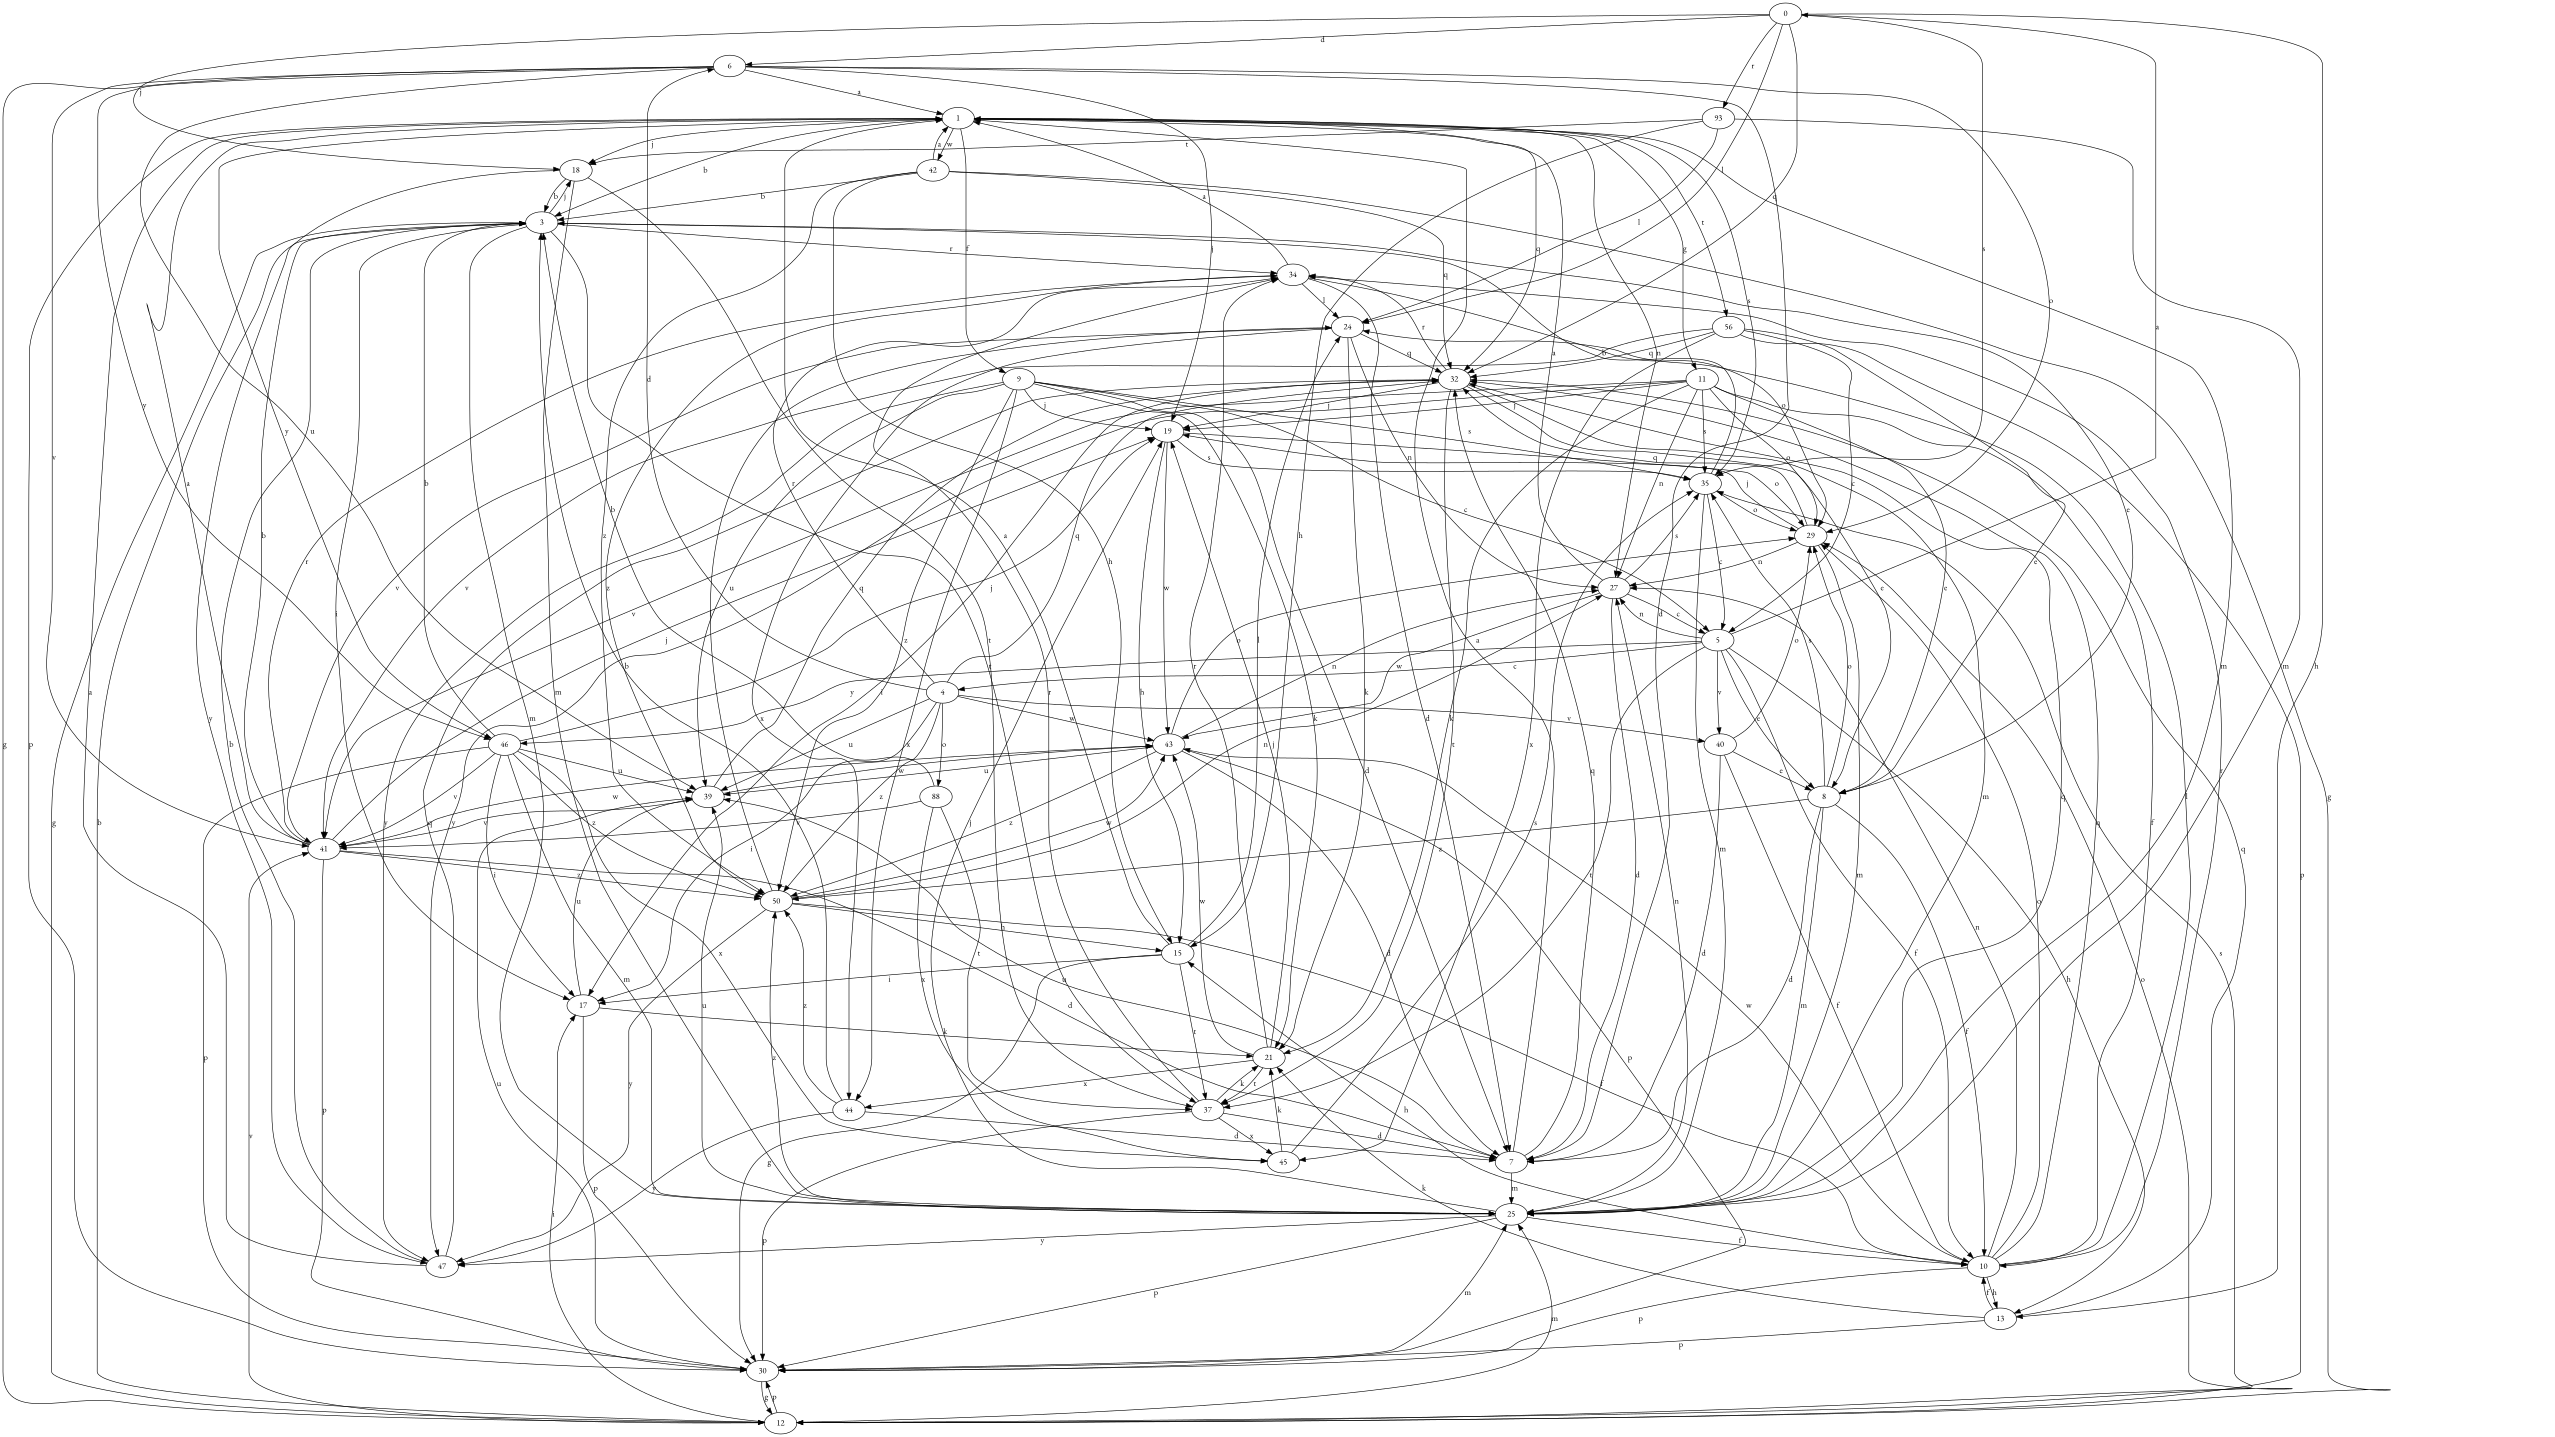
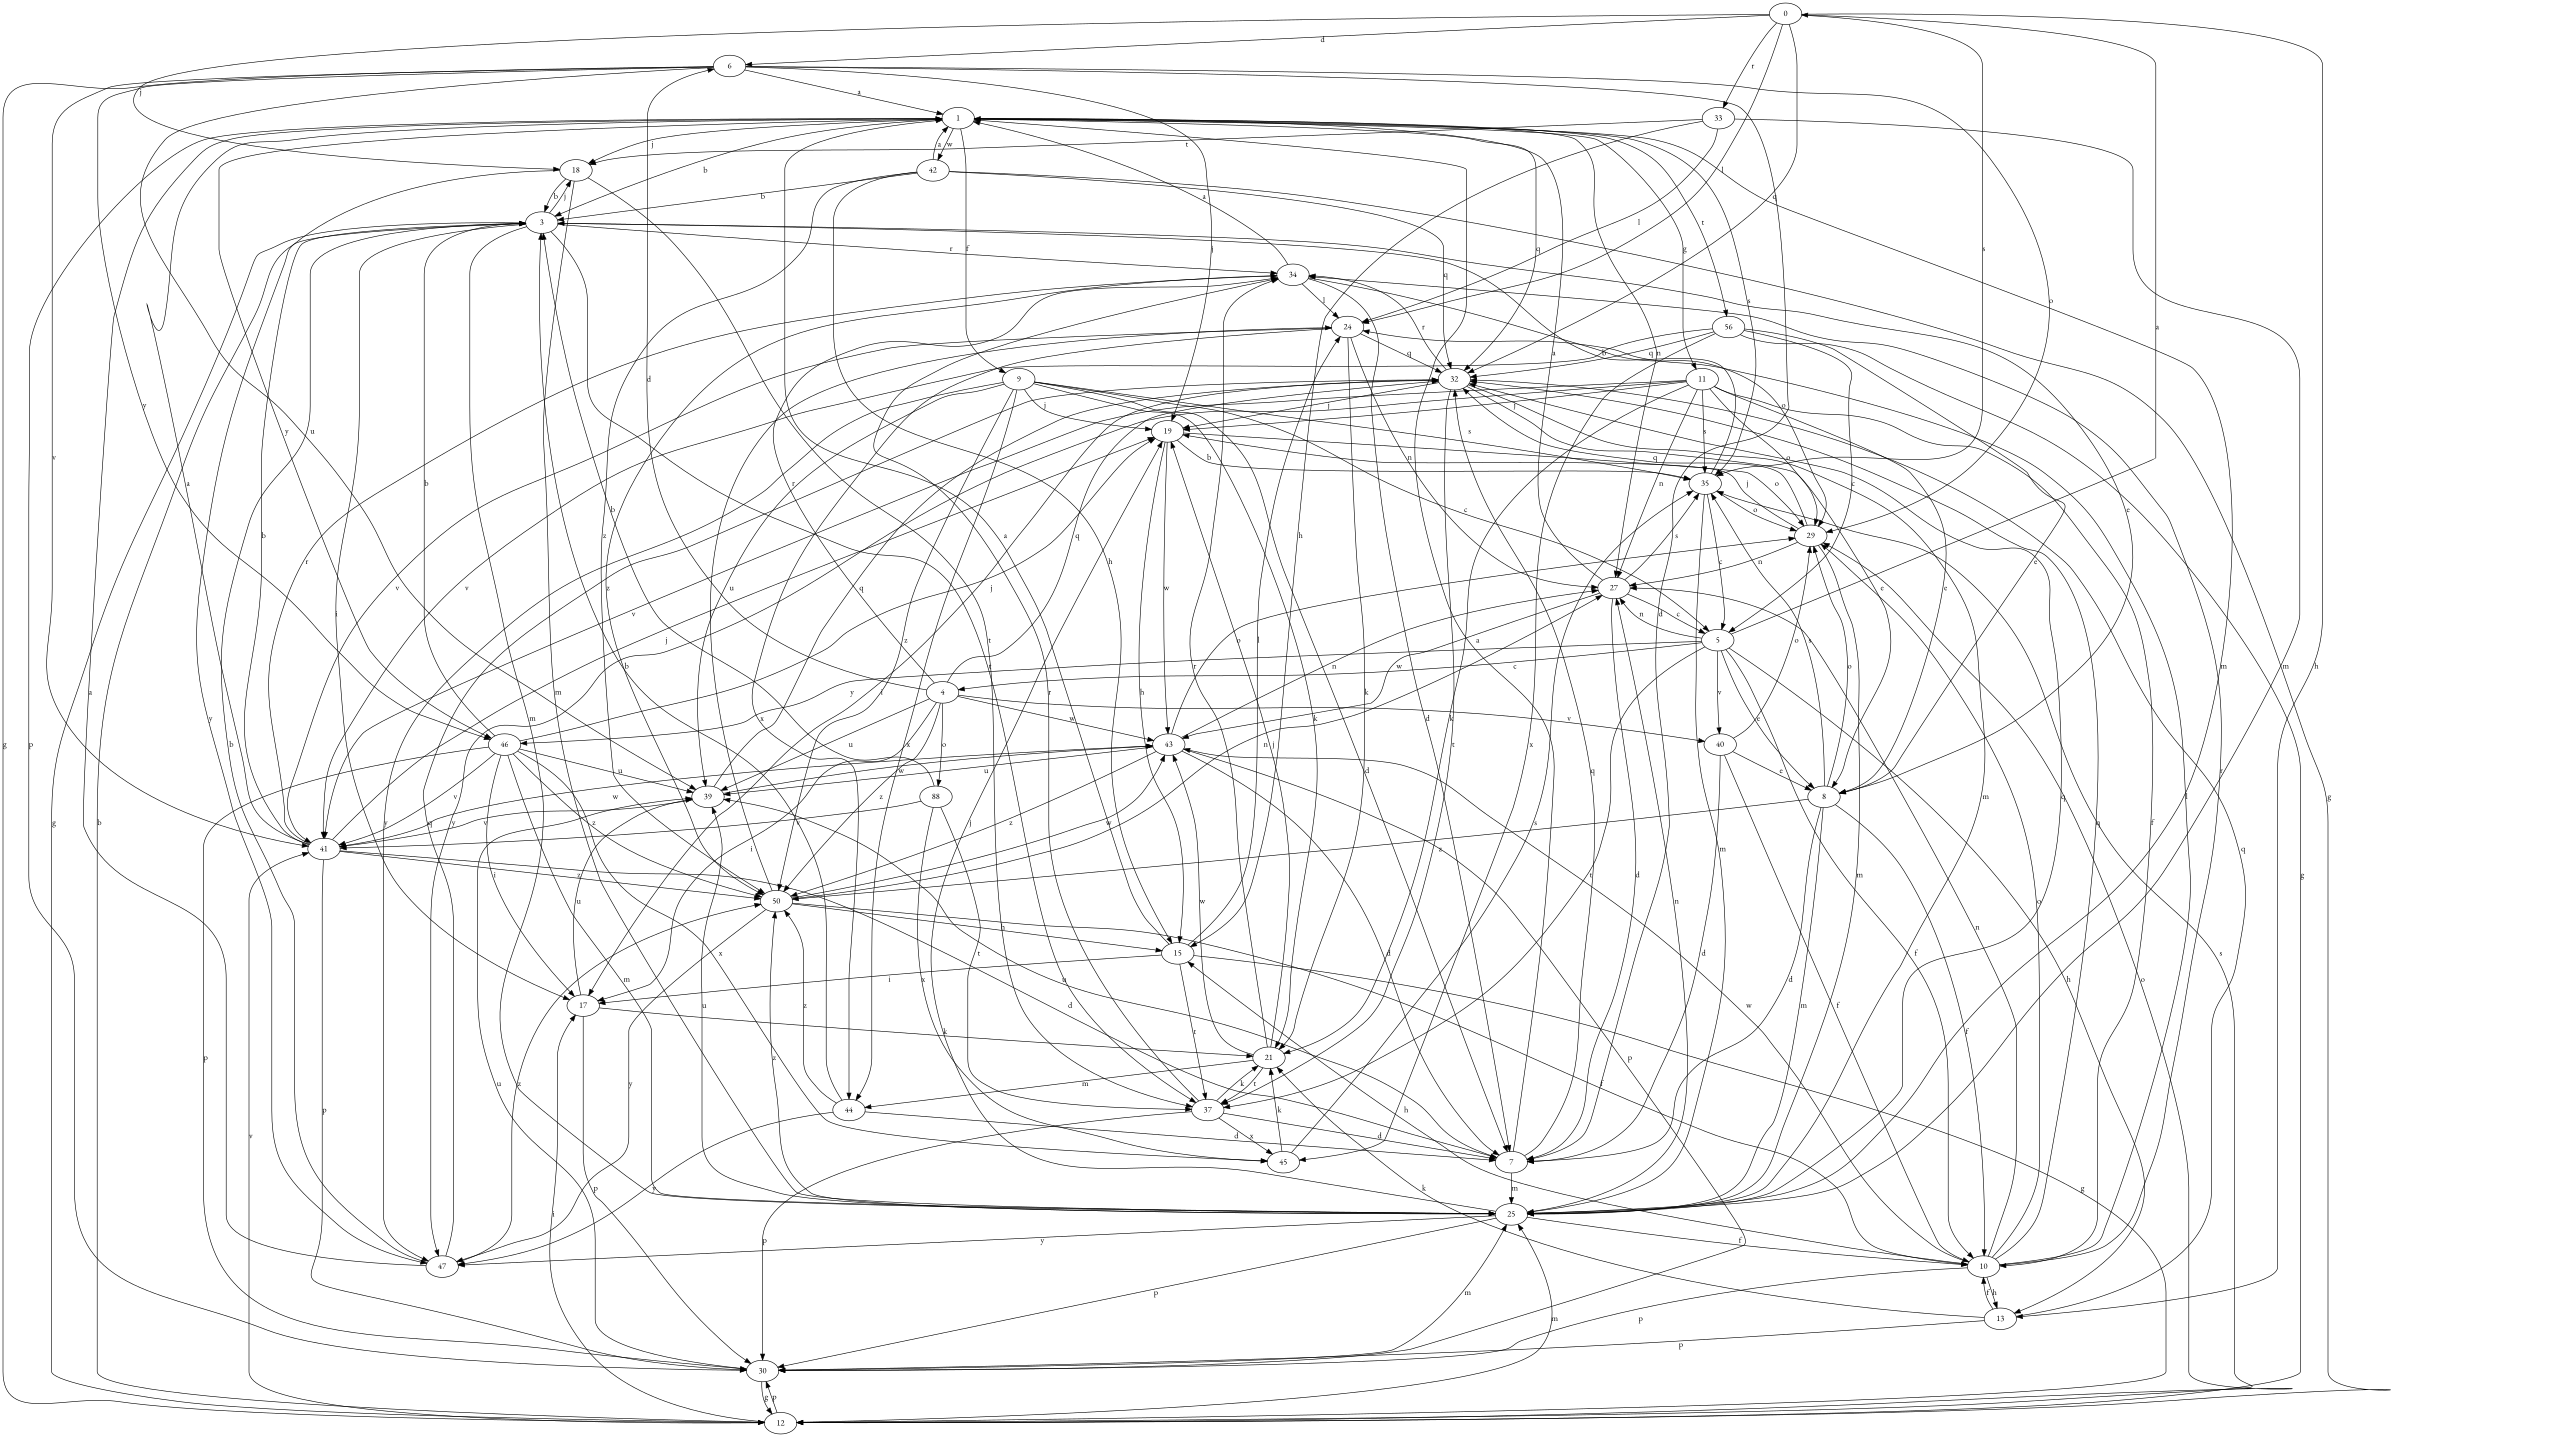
(1718, 118) -> (1718, 118)
(1209, 458) -> (1209, 458)
(2303, 875) -> (2303, 875)
none -> (535, 1033)
(1086, 1084) -> (1086, 1084)
(893, 1124) -> (2054, 1389)
